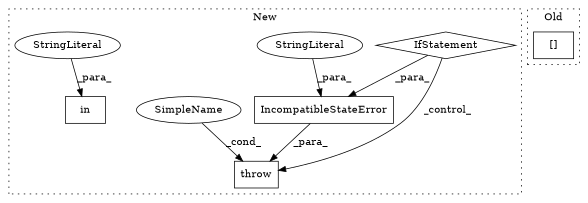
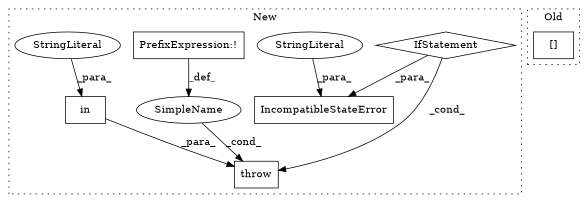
none -> (189, 45)
(447, 110) -> (447, 110)
(293, 140) -> (166, 142)
